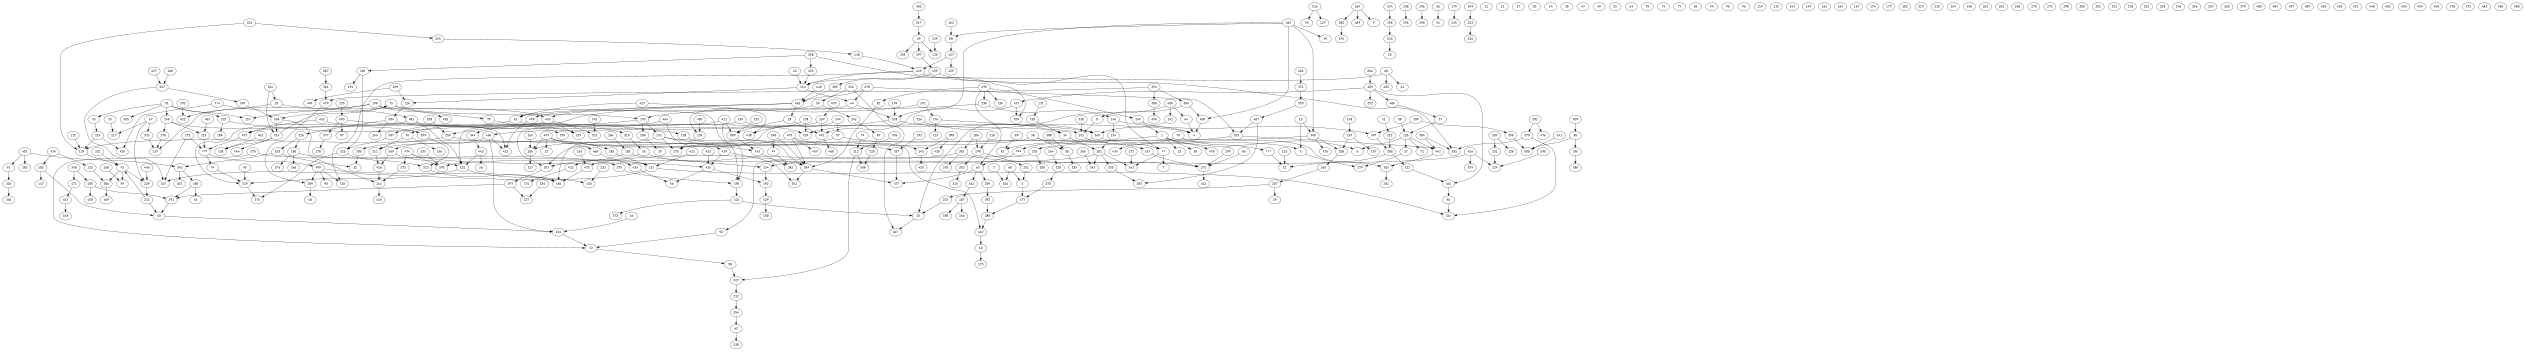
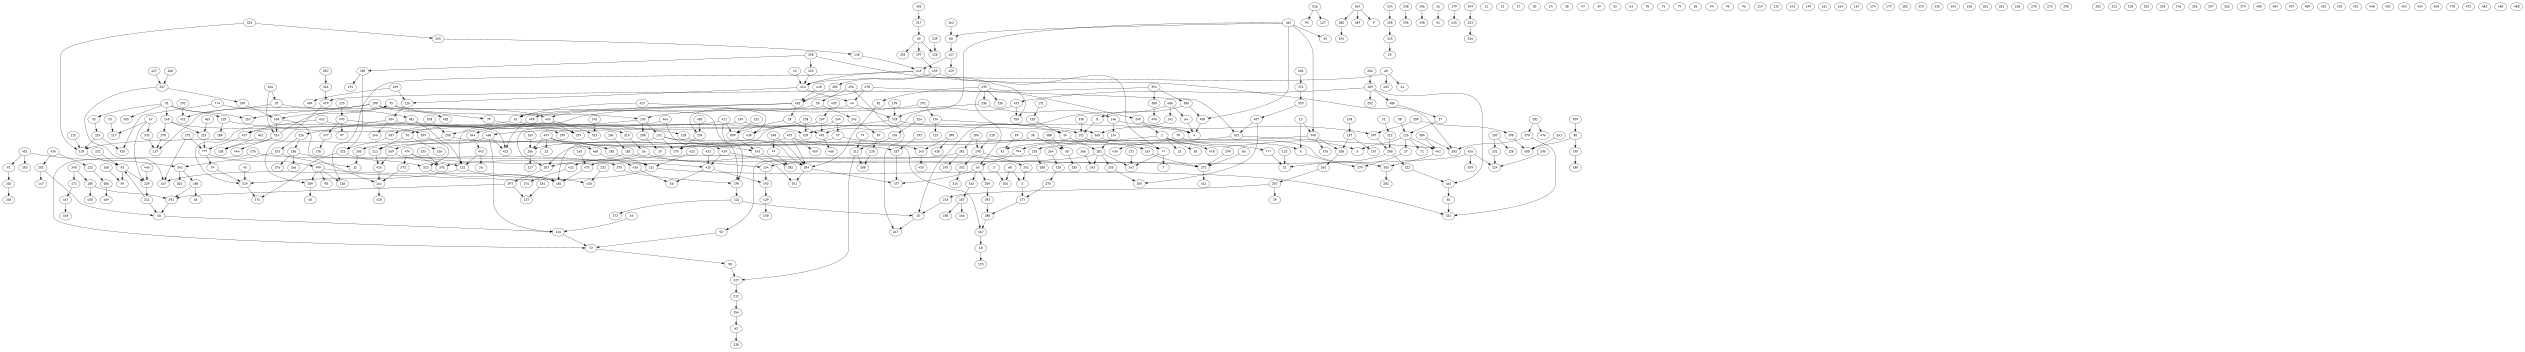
(2082, 7) -> none
(1016, 127) -> (906, 128)
(115, 175) -> none
